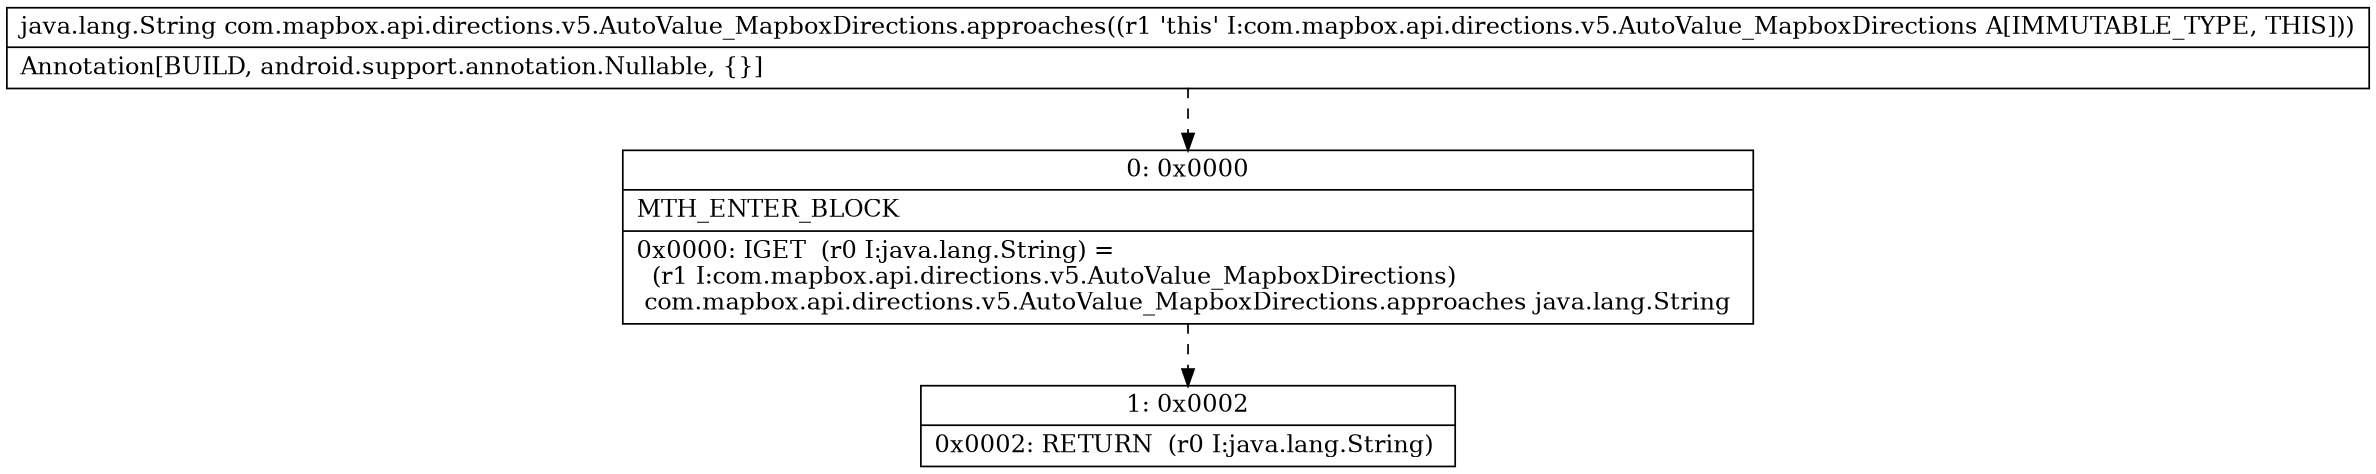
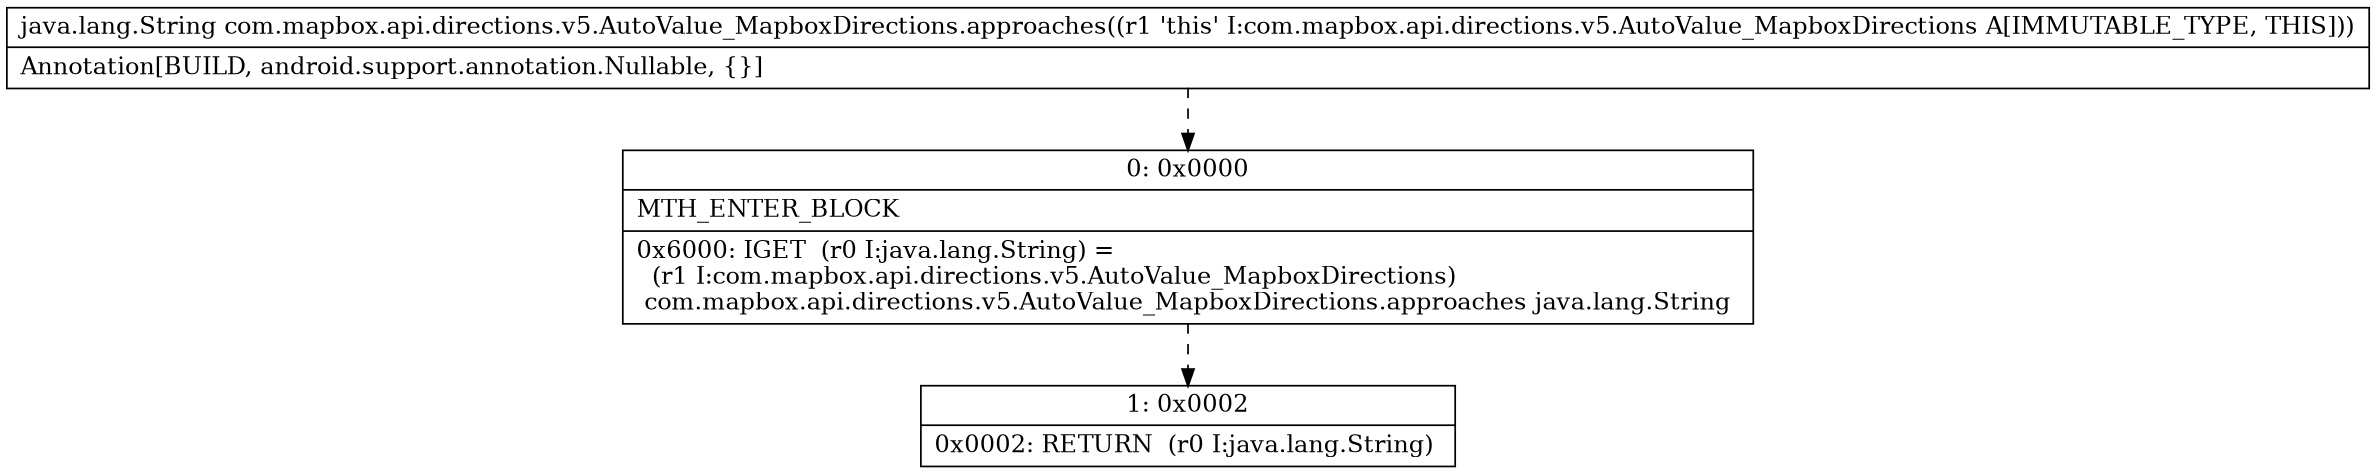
(880, 251) -> (880, 251)
